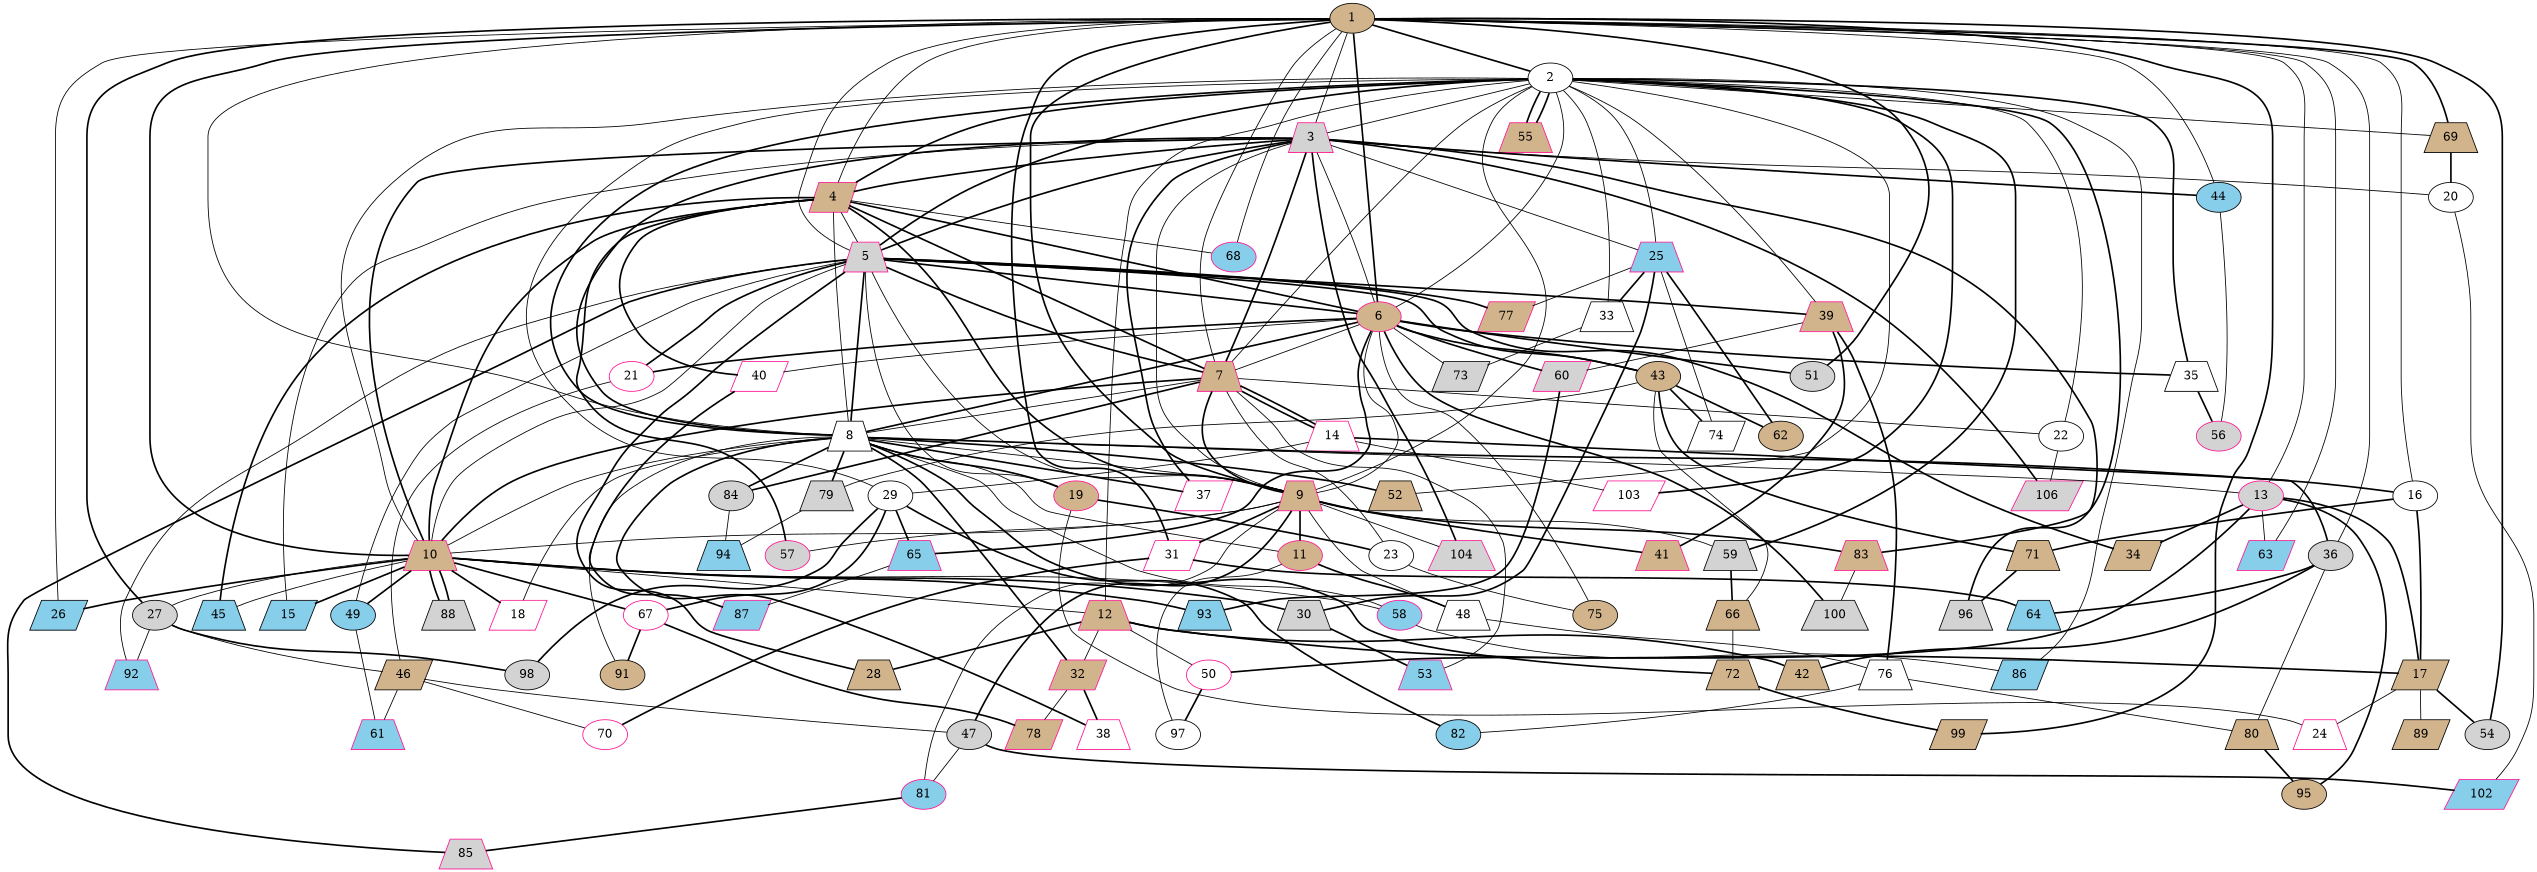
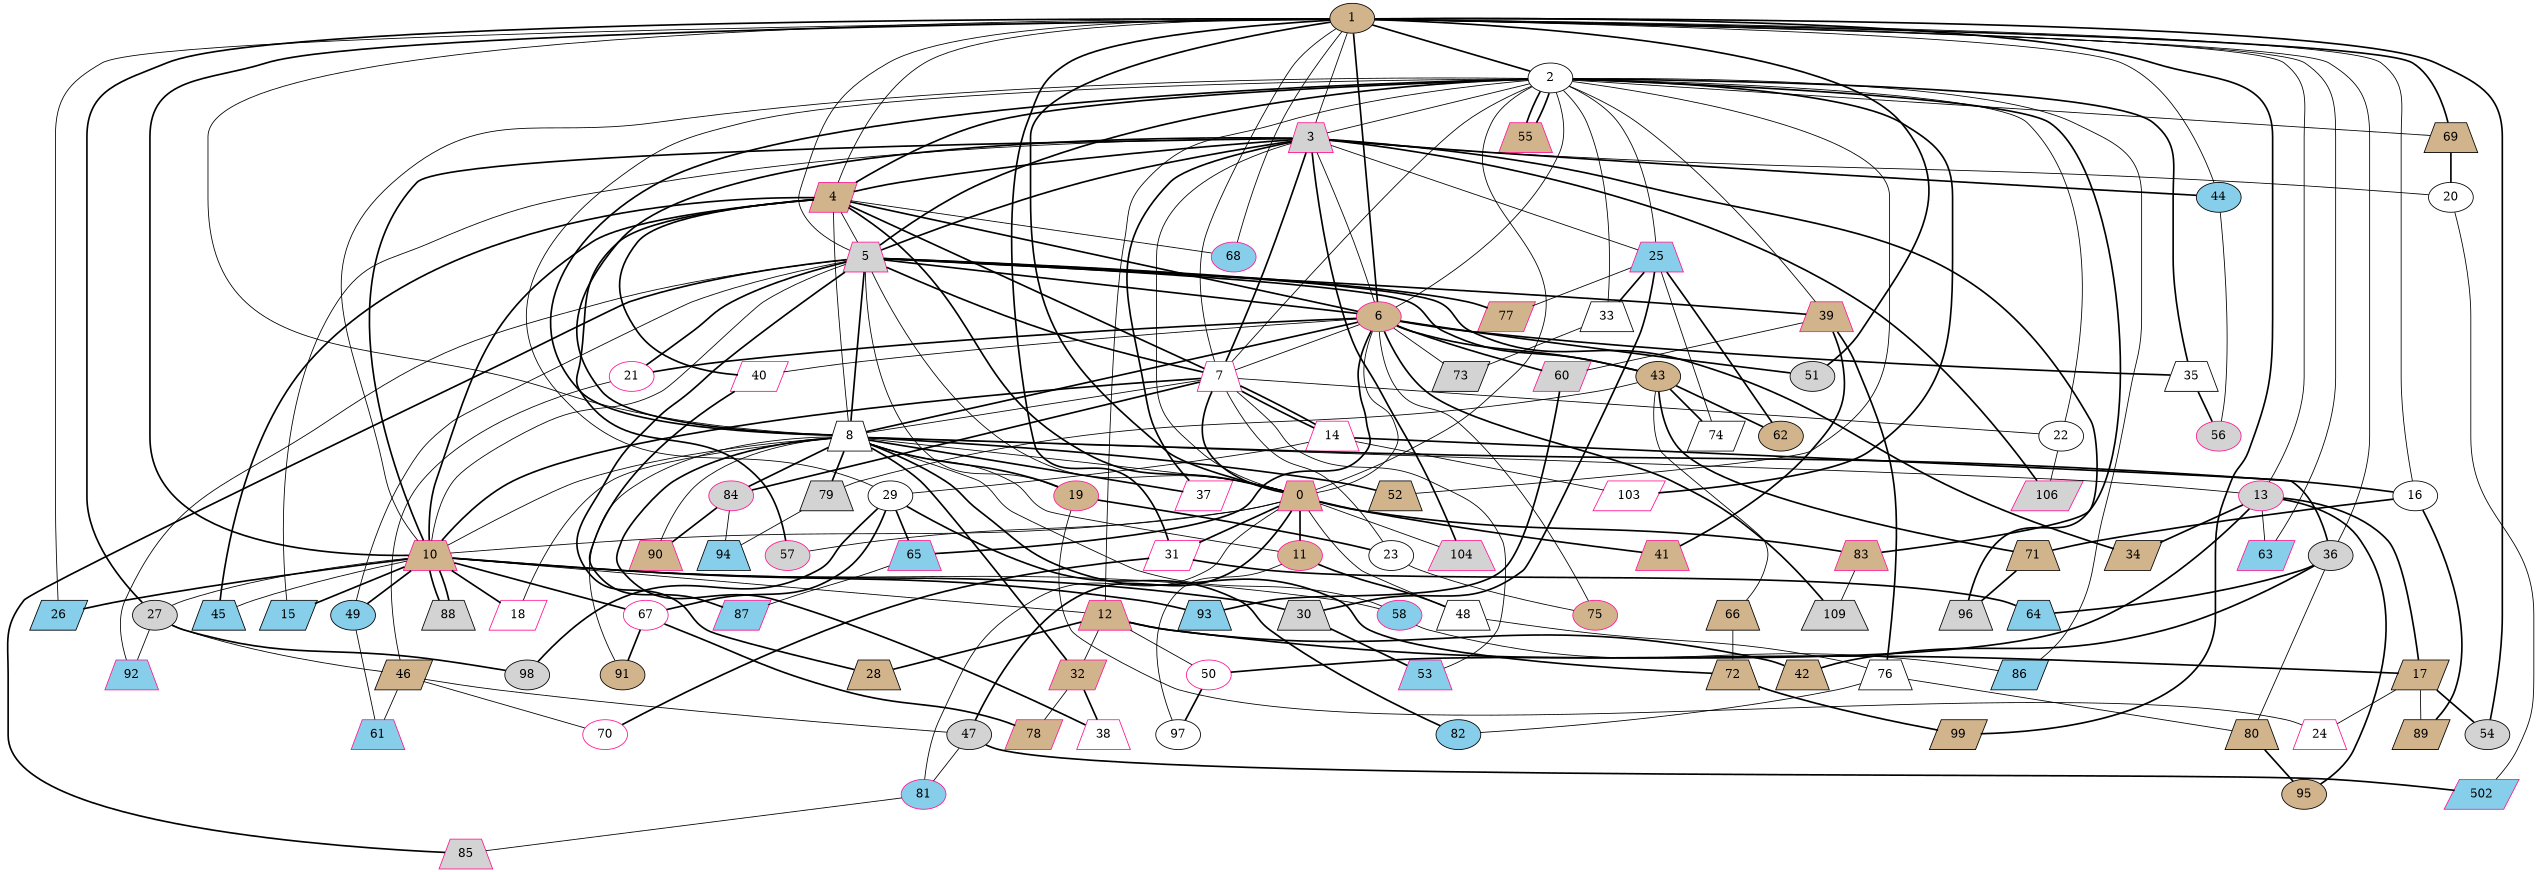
(1220, 376) -> (1220, 376)
(731, 496) -> (731, 496)
(1300, 496) -> (1300, 496)
none -> (656, 556)
(1730, 556) -> none
(2421, 585) -> (2459, 615)
(1595, 615) -> (1595, 615)
(1835, 615) -> (1835, 615)
(2482, 794) -> (2482, 794)
(694, 824) -> (694, 824)
